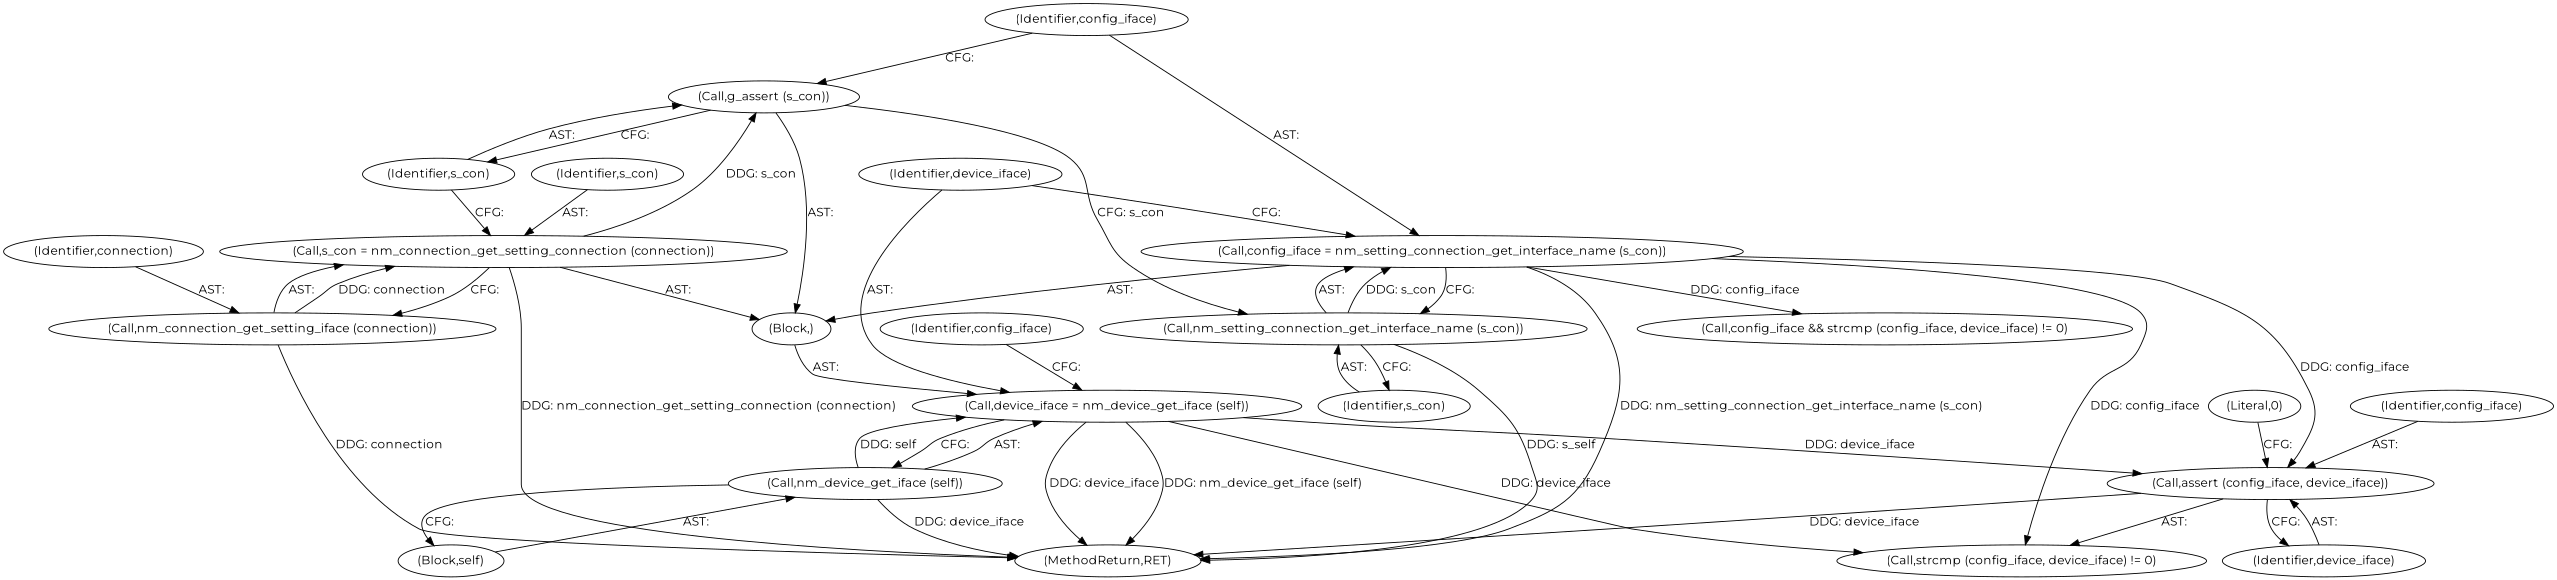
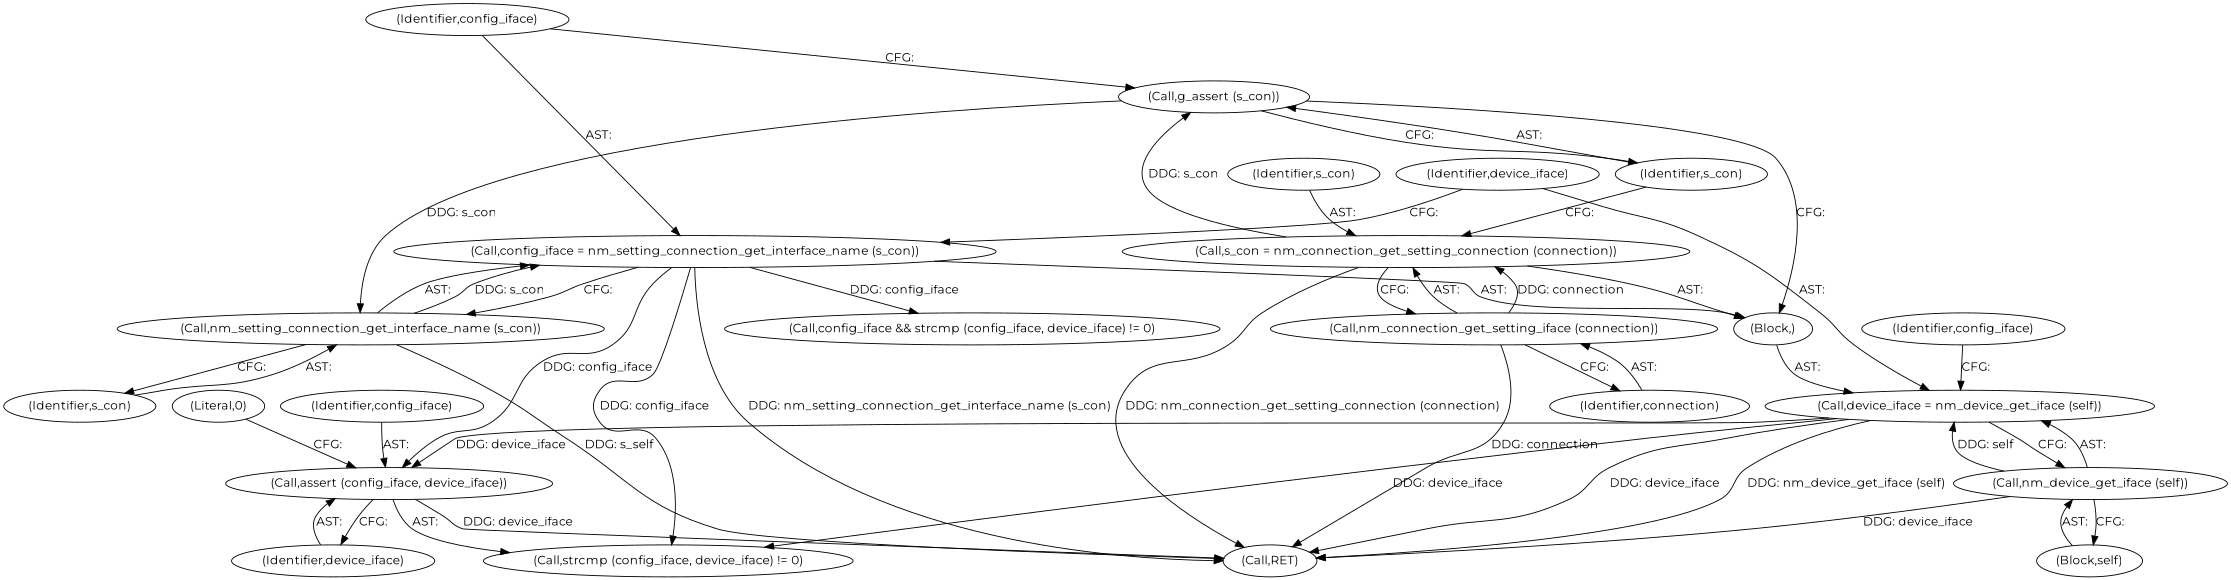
(823, 213) -> (1813, 213)
(1131, 213) -> (462, 213)
none -> (1568, 366)
(1108, 561) -> (1270, 561)
